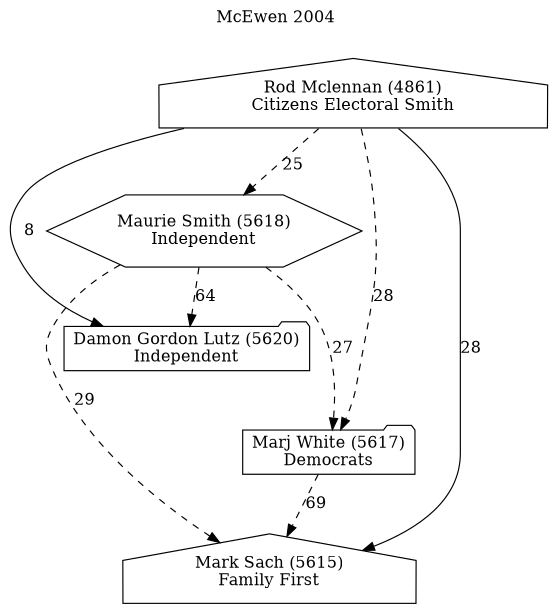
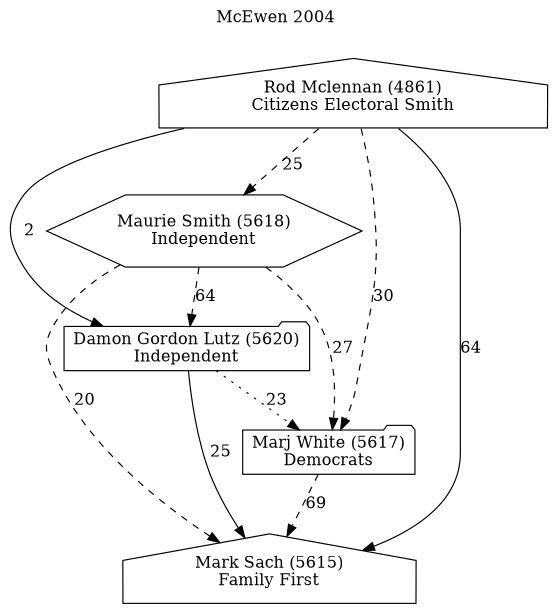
(30, 231) -> (30, 231)
(384, 297) -> (384, 297)
(471, 349) -> (471, 349)
none -> (253, 397)
(85, 400) -> (85, 400)
none -> (203, 453)
